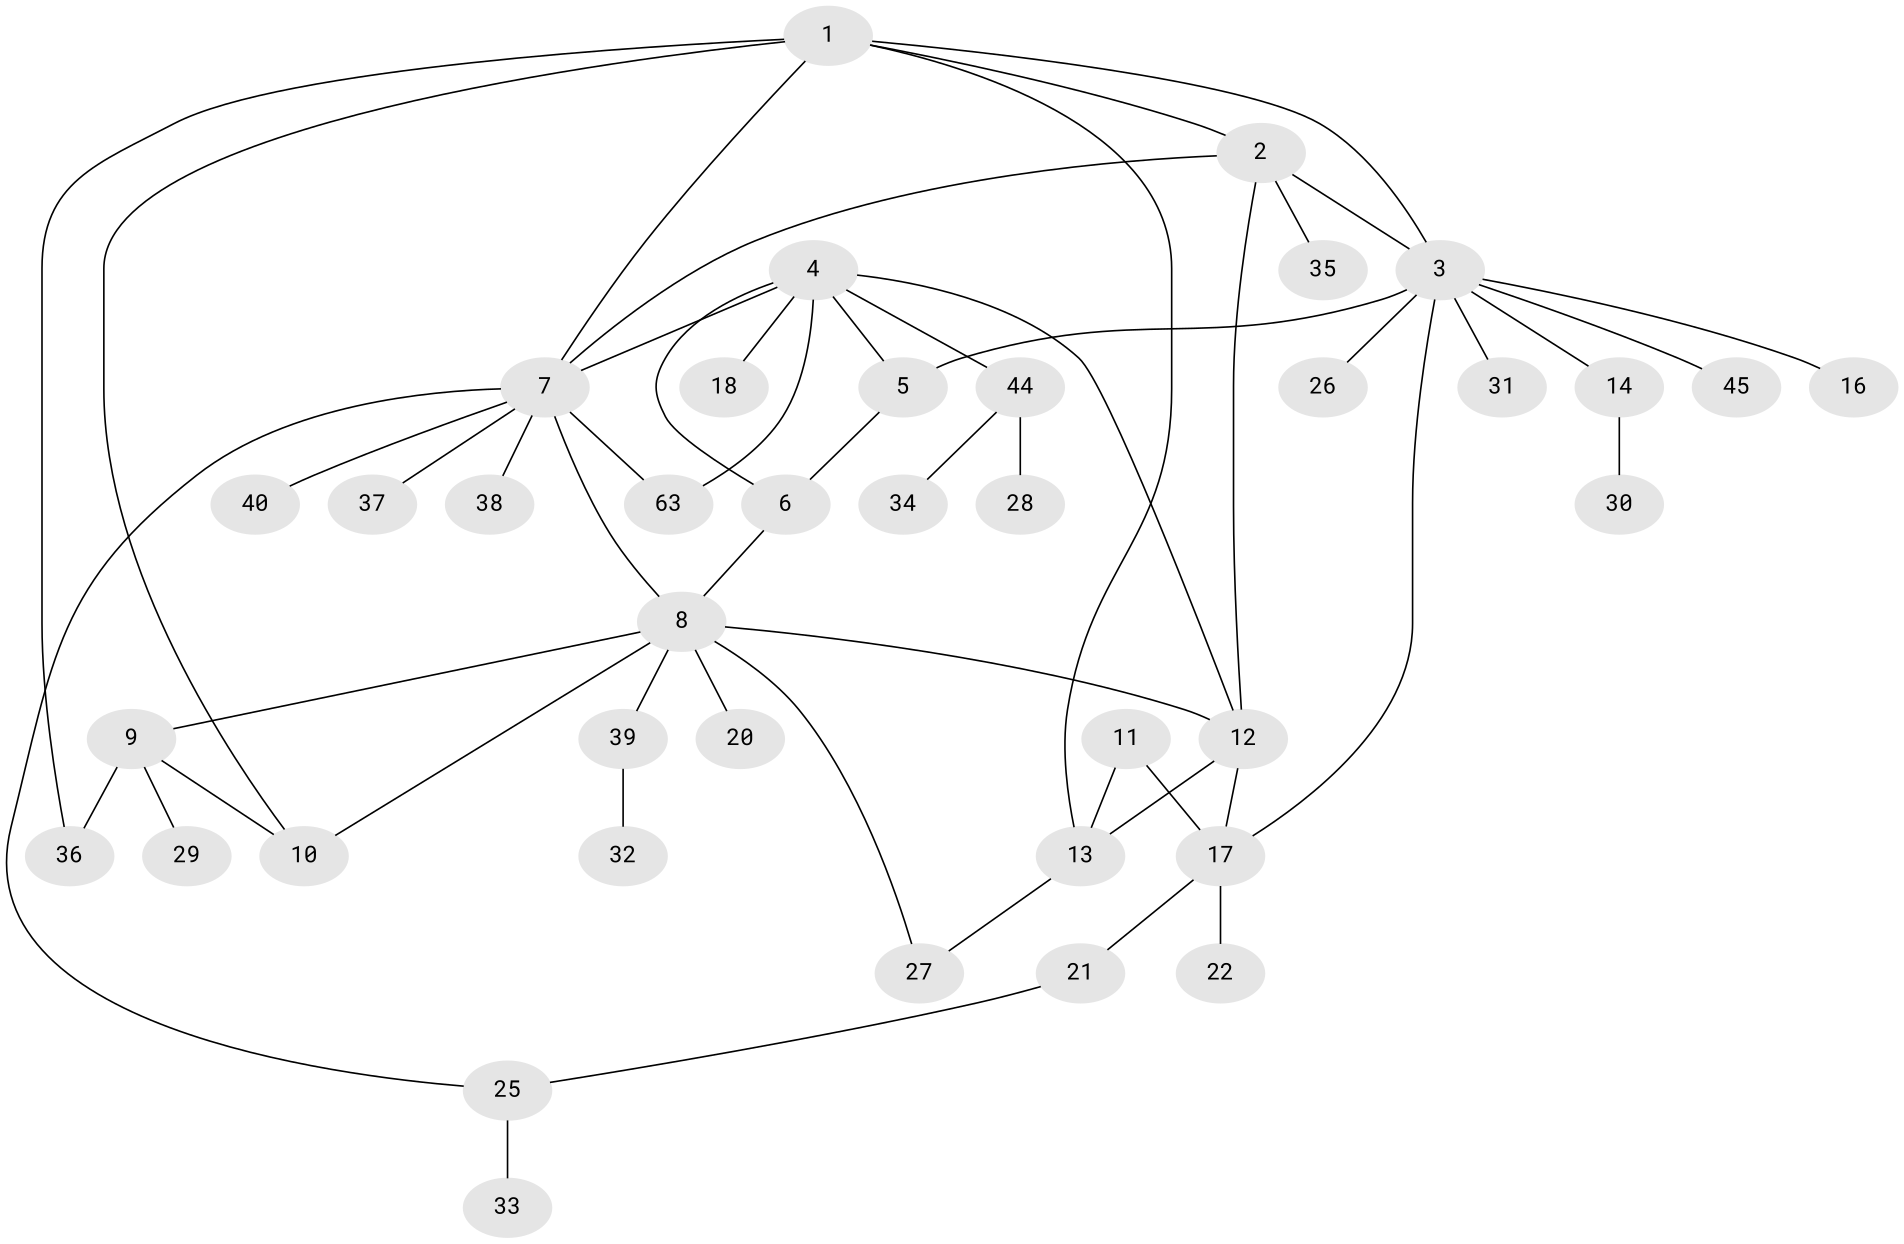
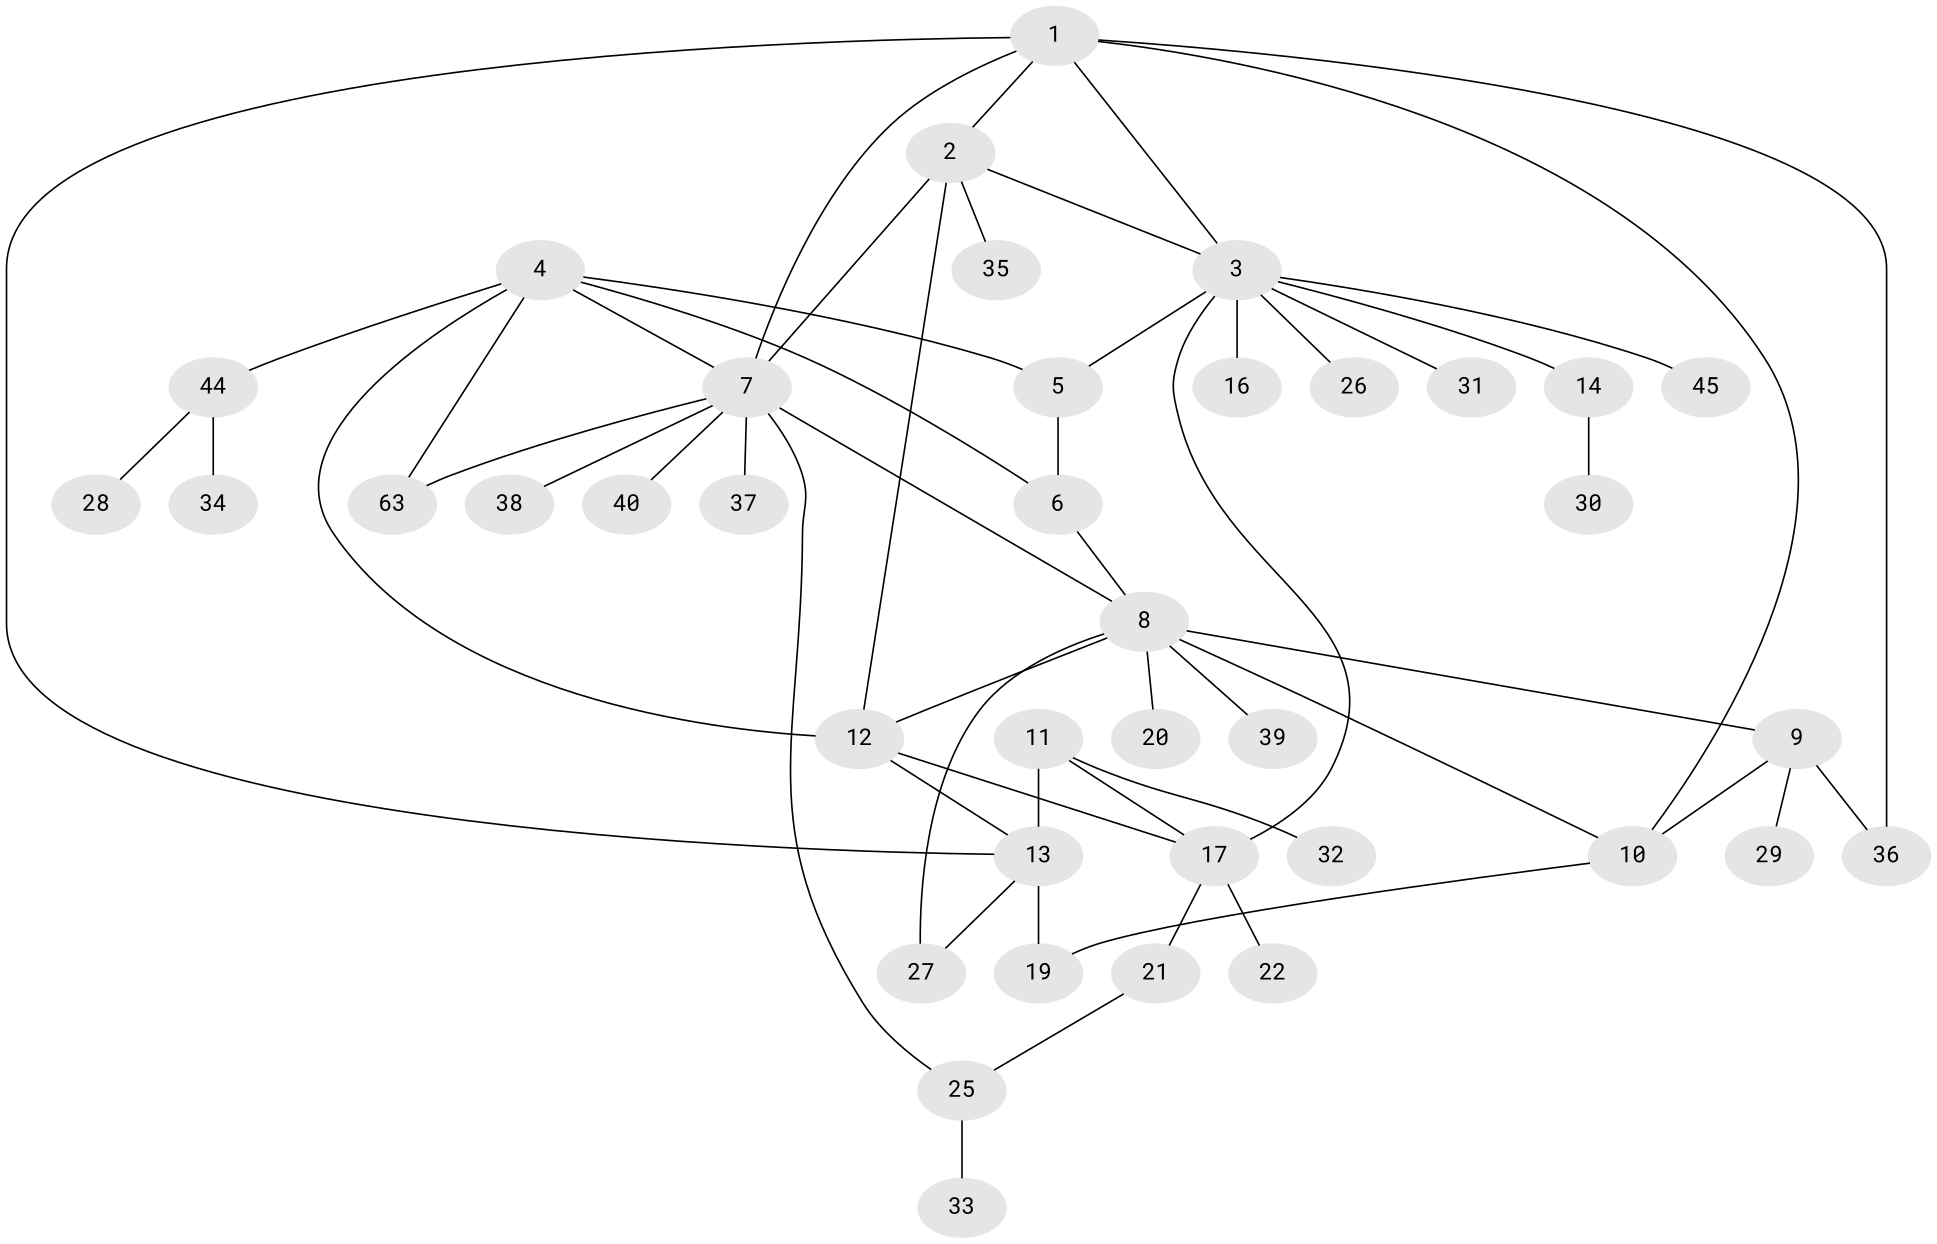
(724, 387) -> none
(623, 798) -> (1185, 798)
none -> (1039, 973)
